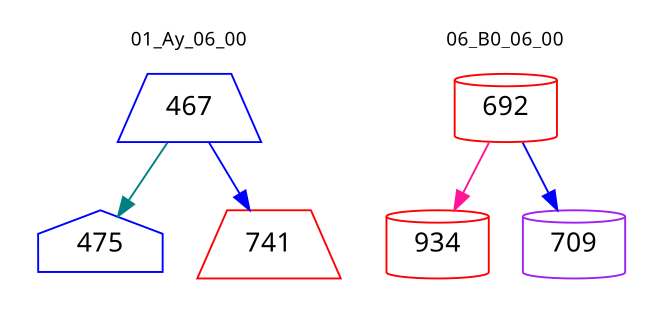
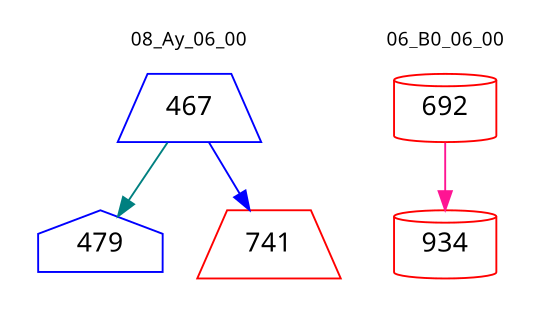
(189, 41) -> (189, 41)
(100, 244) -> (100, 244)
(574, 244) -> none
